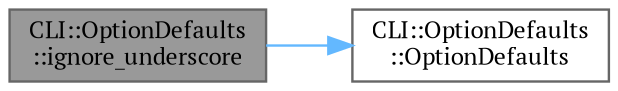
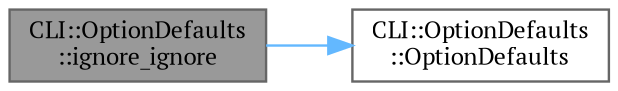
(138, 46) -> (138, 46)
